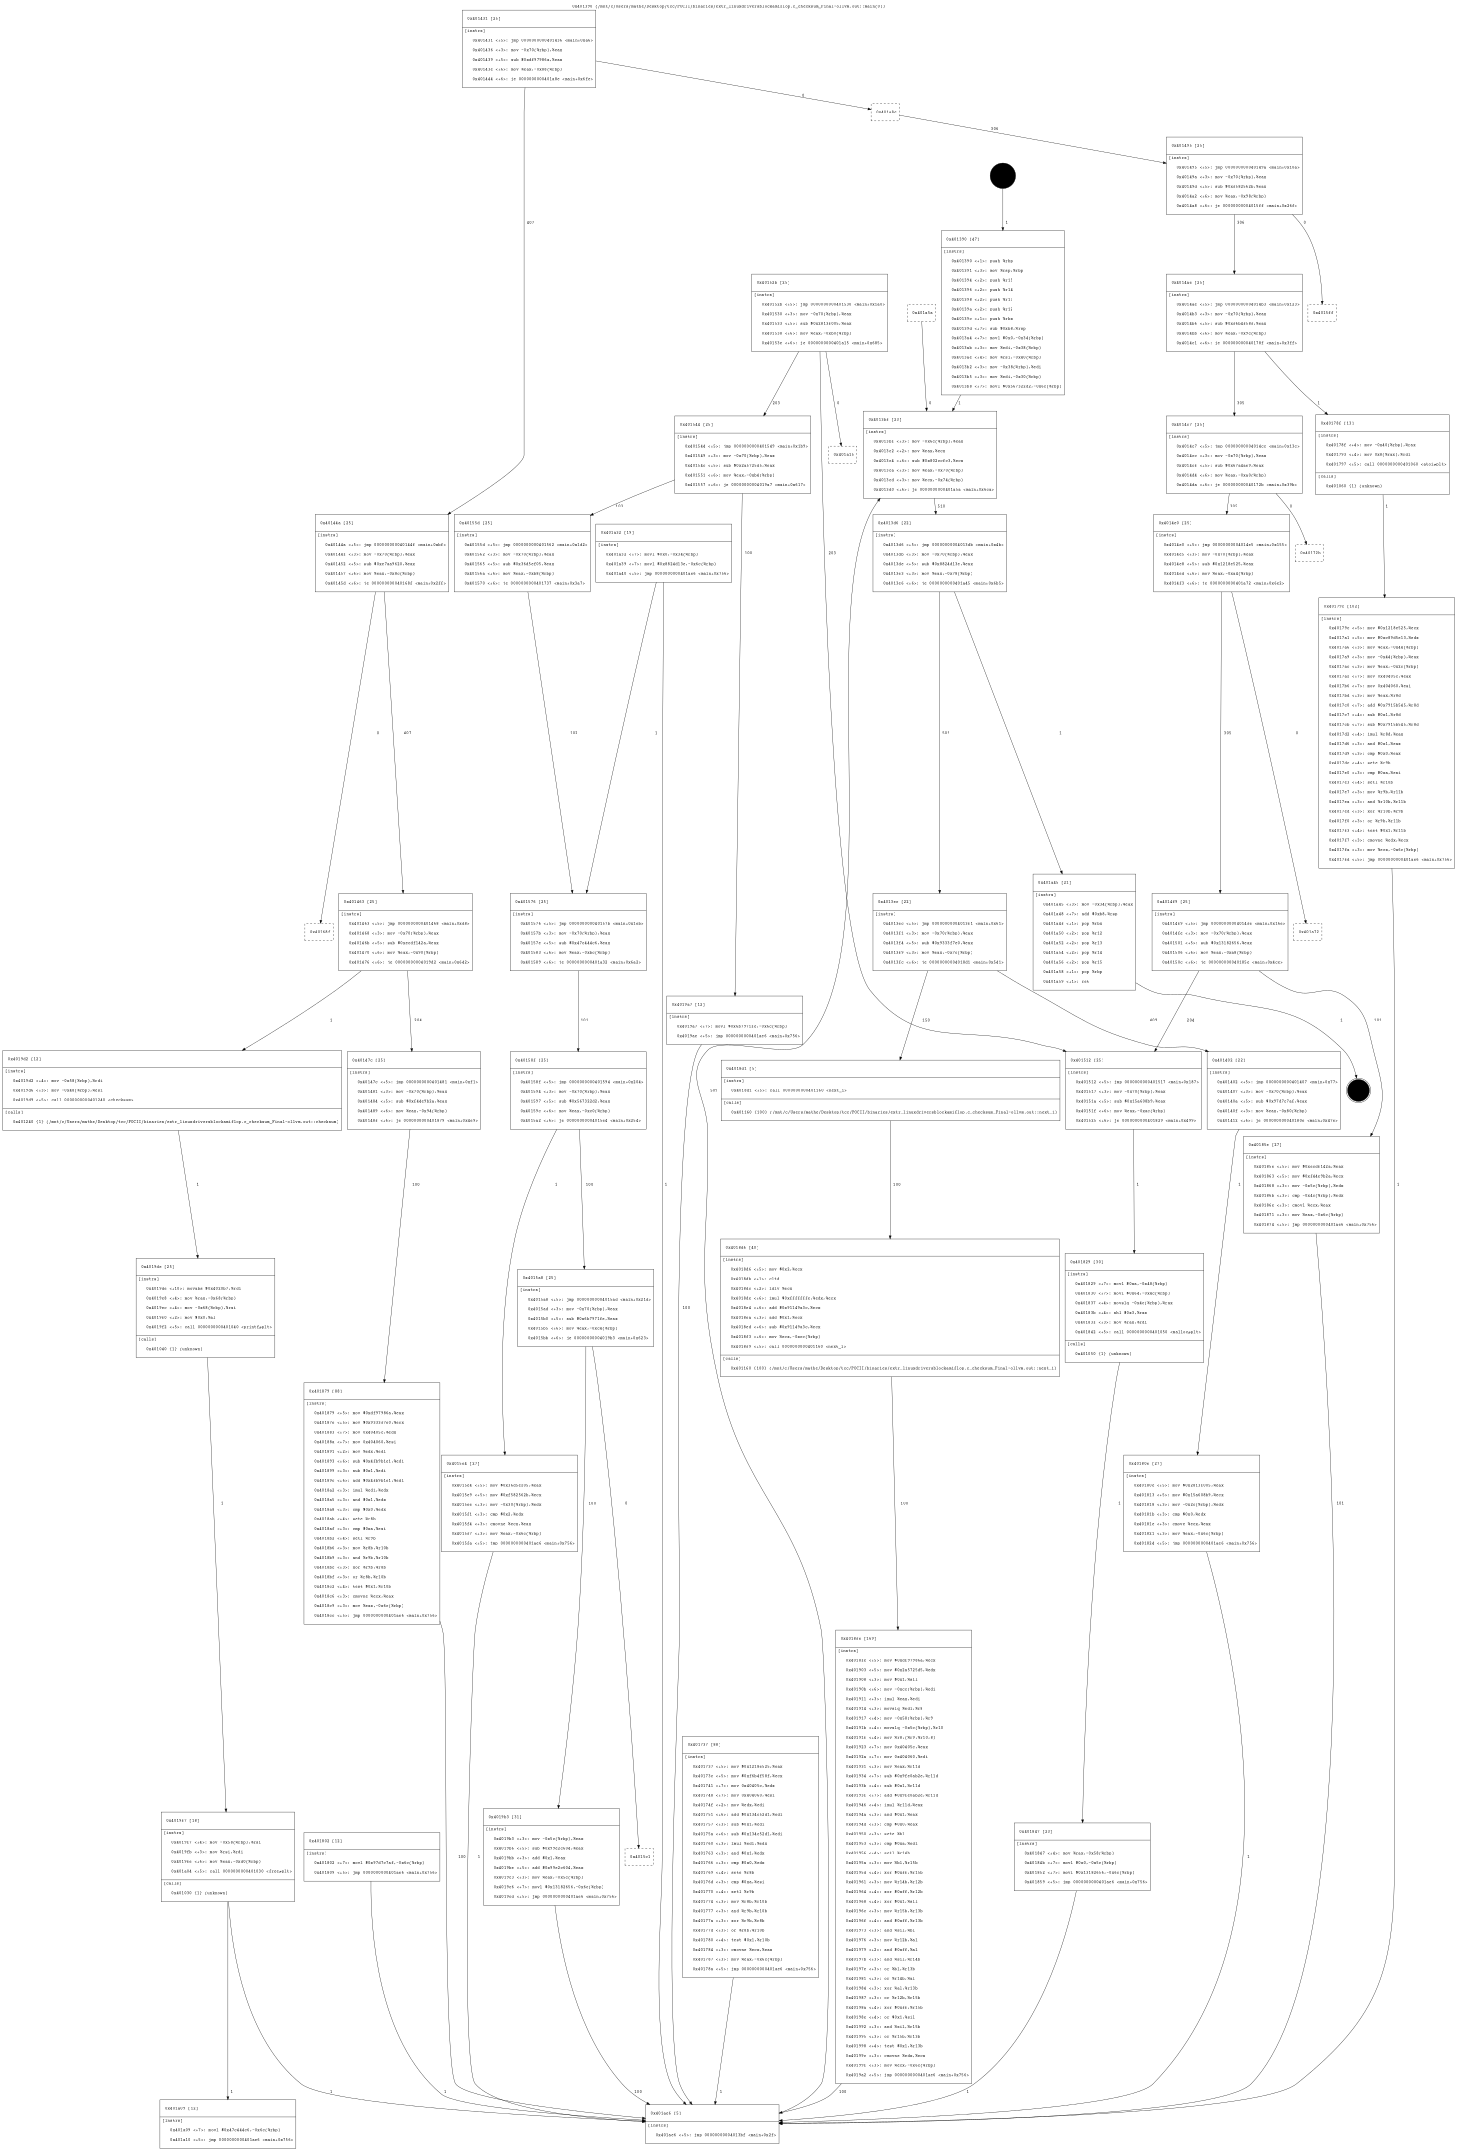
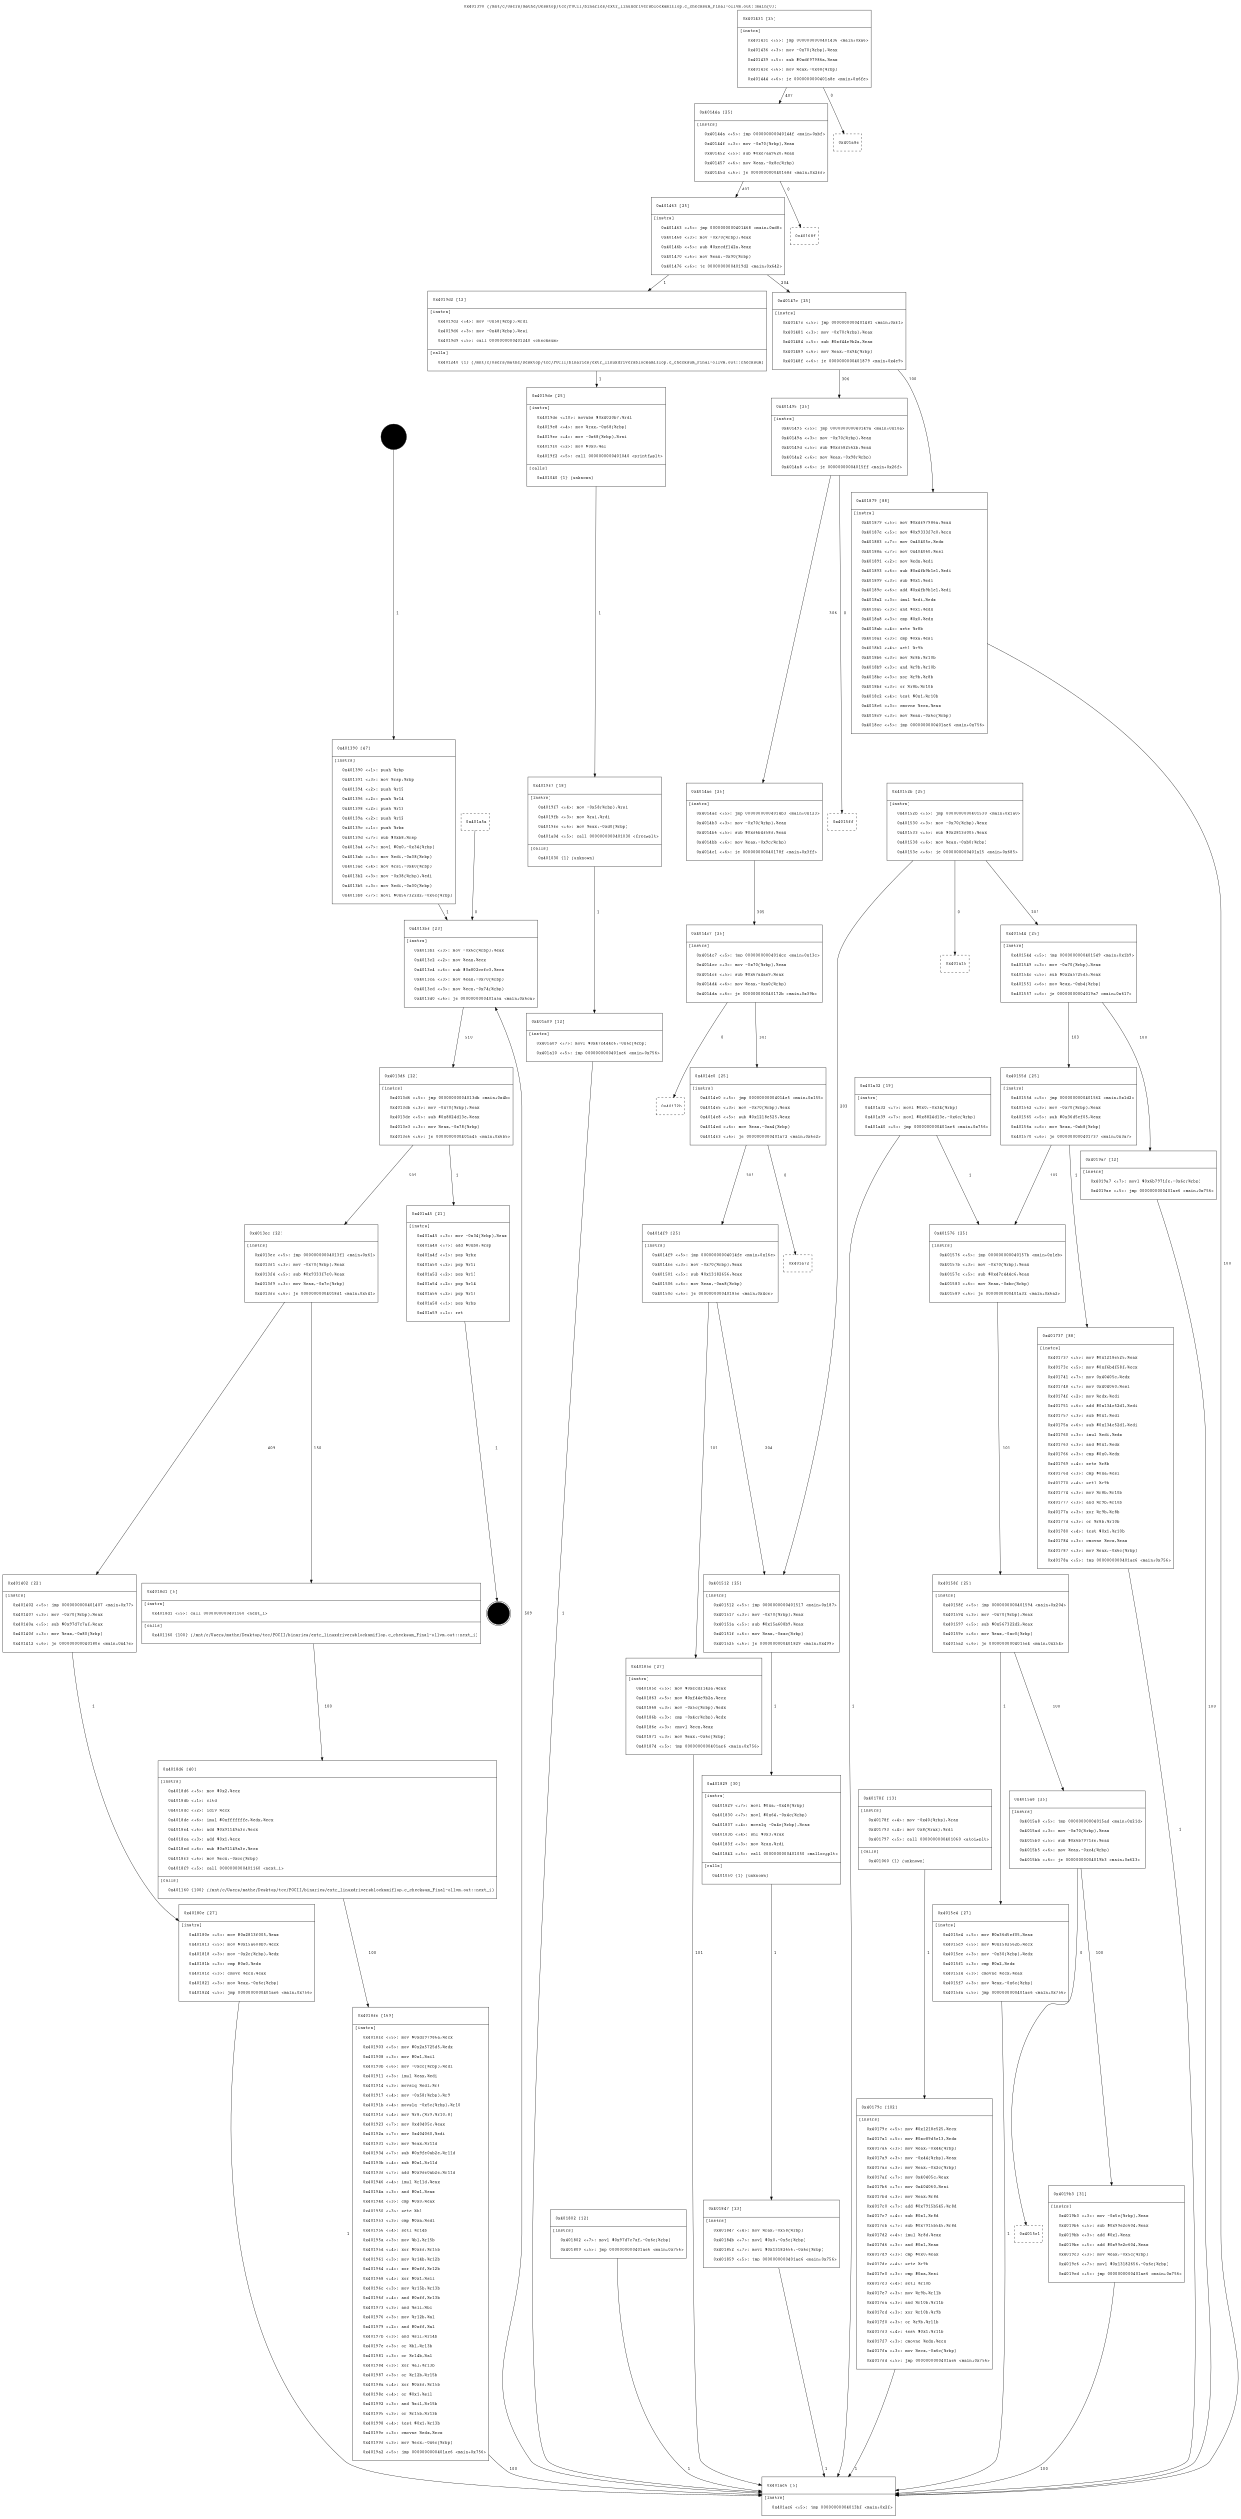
(1031, 139) -> (839, 382)
(1294, 384) -> none
none -> (1076, 1235)
(370, 2101) -> (545, 1868)
